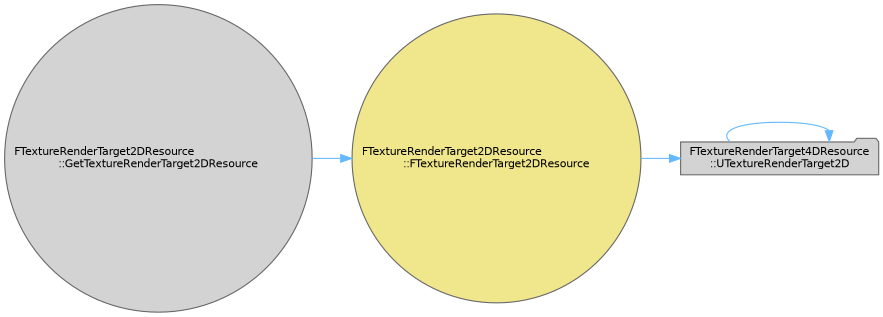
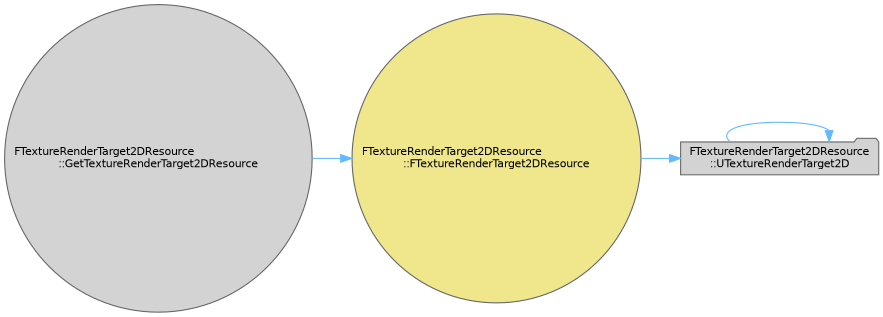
(780, 158) -> (780, 158)
